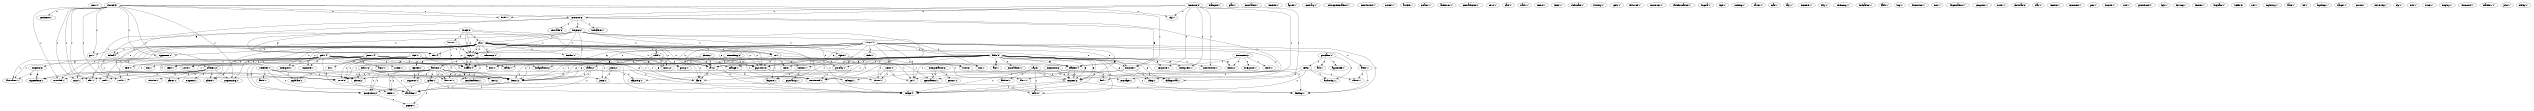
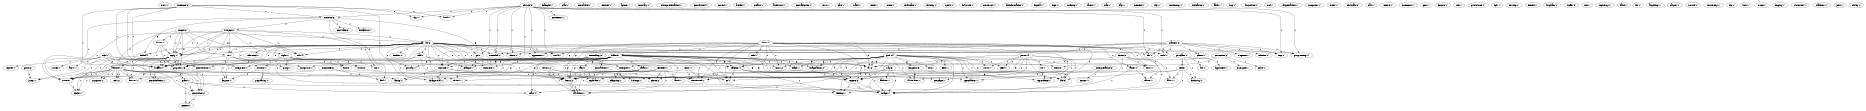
(152, 65) -> (857, 53)
